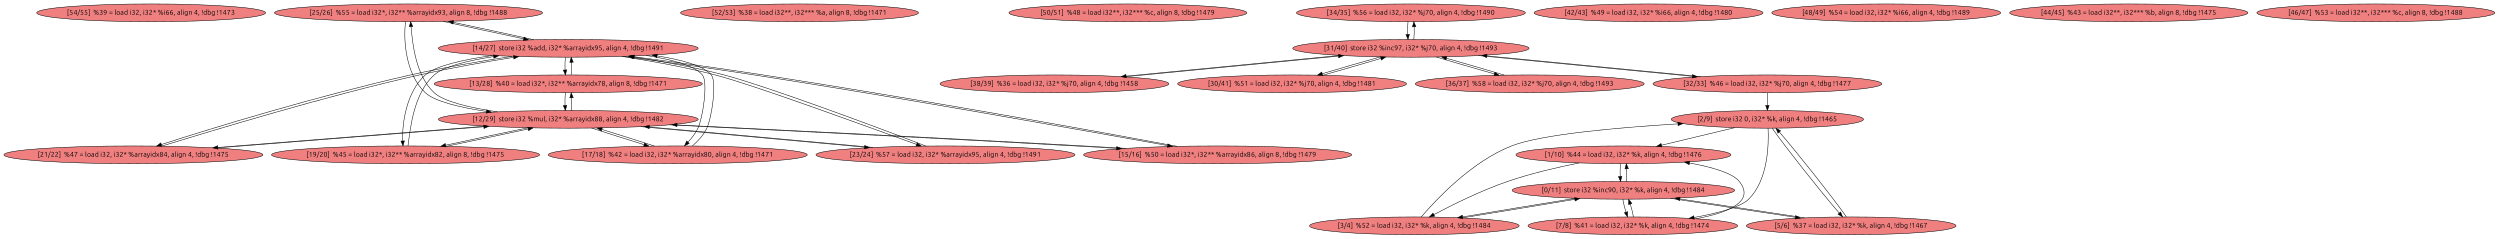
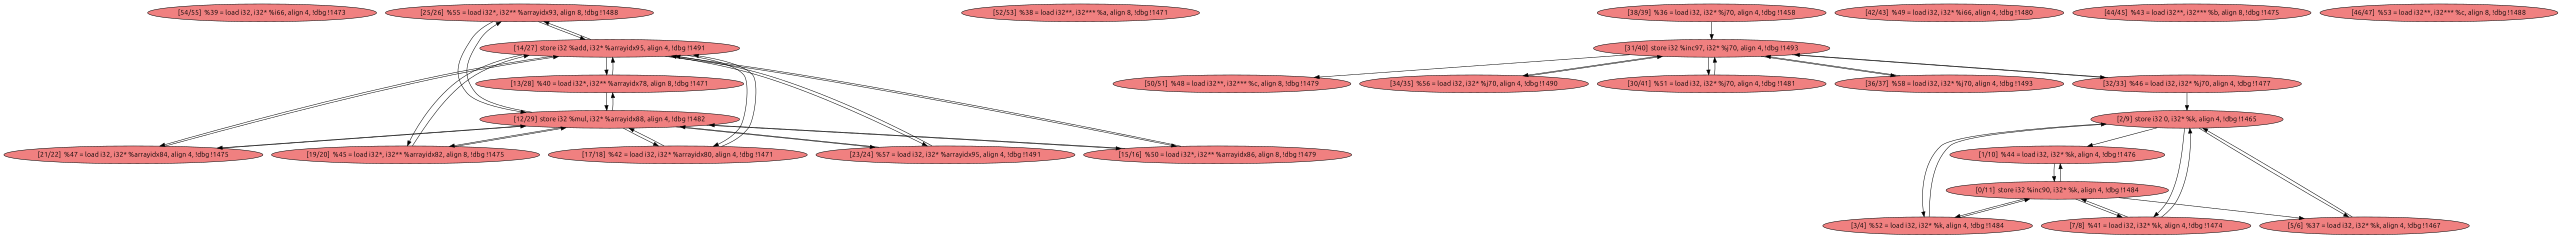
(1886, 13) -> none
(1233, 66) -> (1474, 66)
(1504, 183) -> (1952, 141)
(1743, 188) -> (2185, 179)
(1742, 208) -> none
